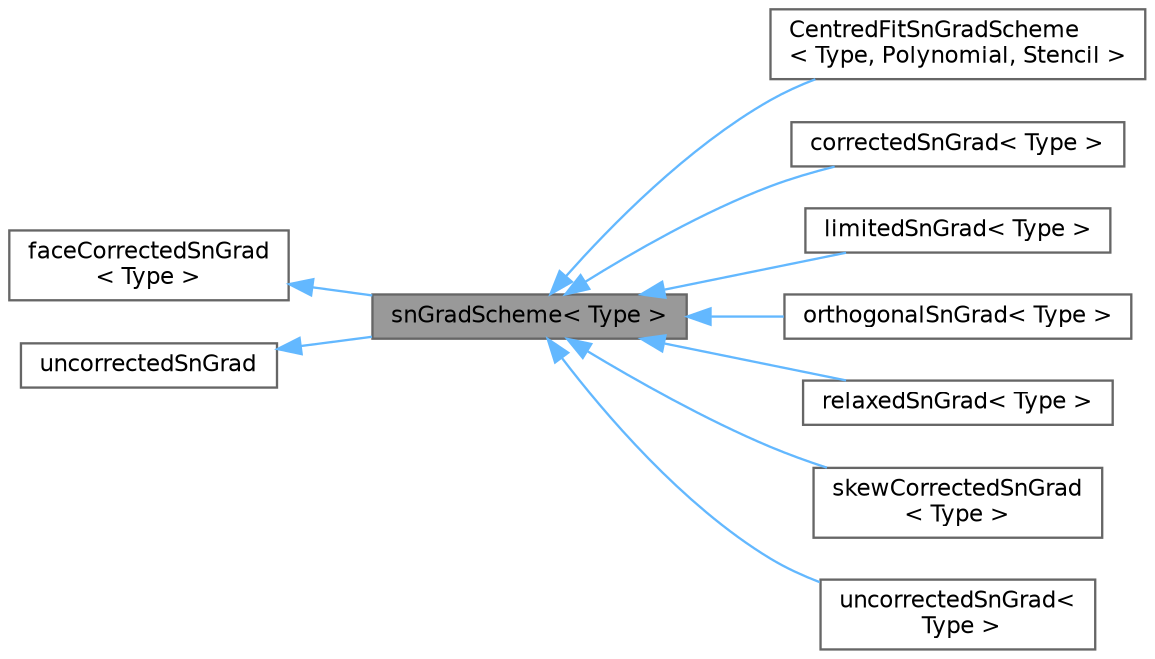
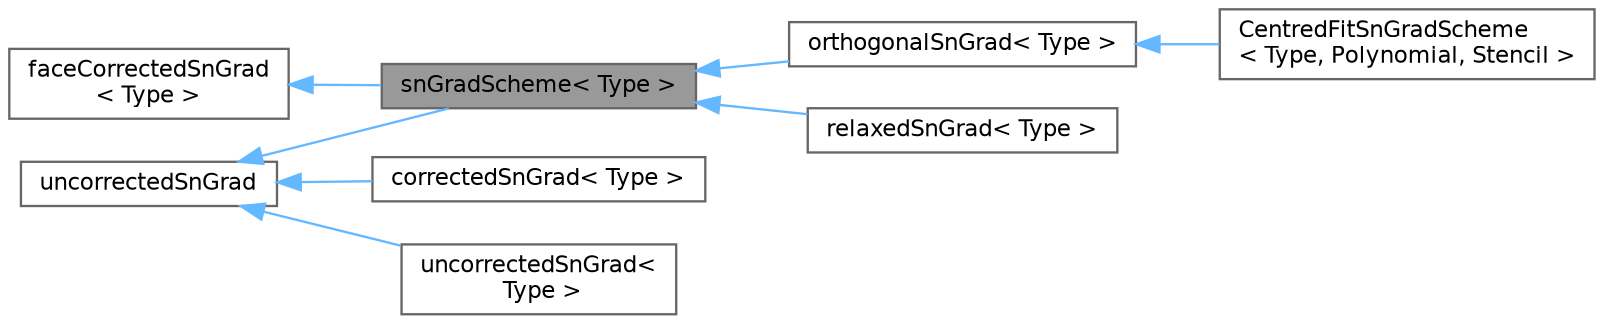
(680, 164) -> (1190, 44)
(706, 215) -> (337, 182)
(958, 230) -> none
(677, 487) -> (332, 229)
(958, 503) -> none
